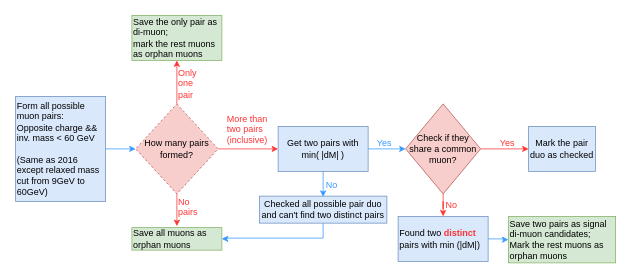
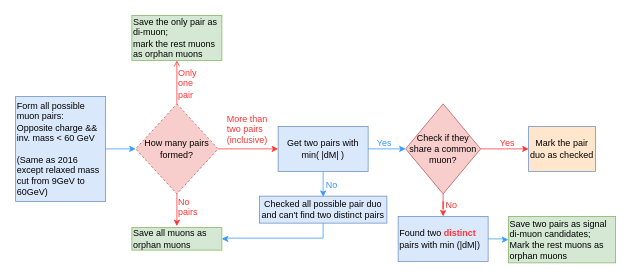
(177, 67) -> (177, 65)
(562, 149) -> (562, 149)
